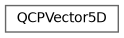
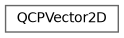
(62, 19) -> (62, 19)
